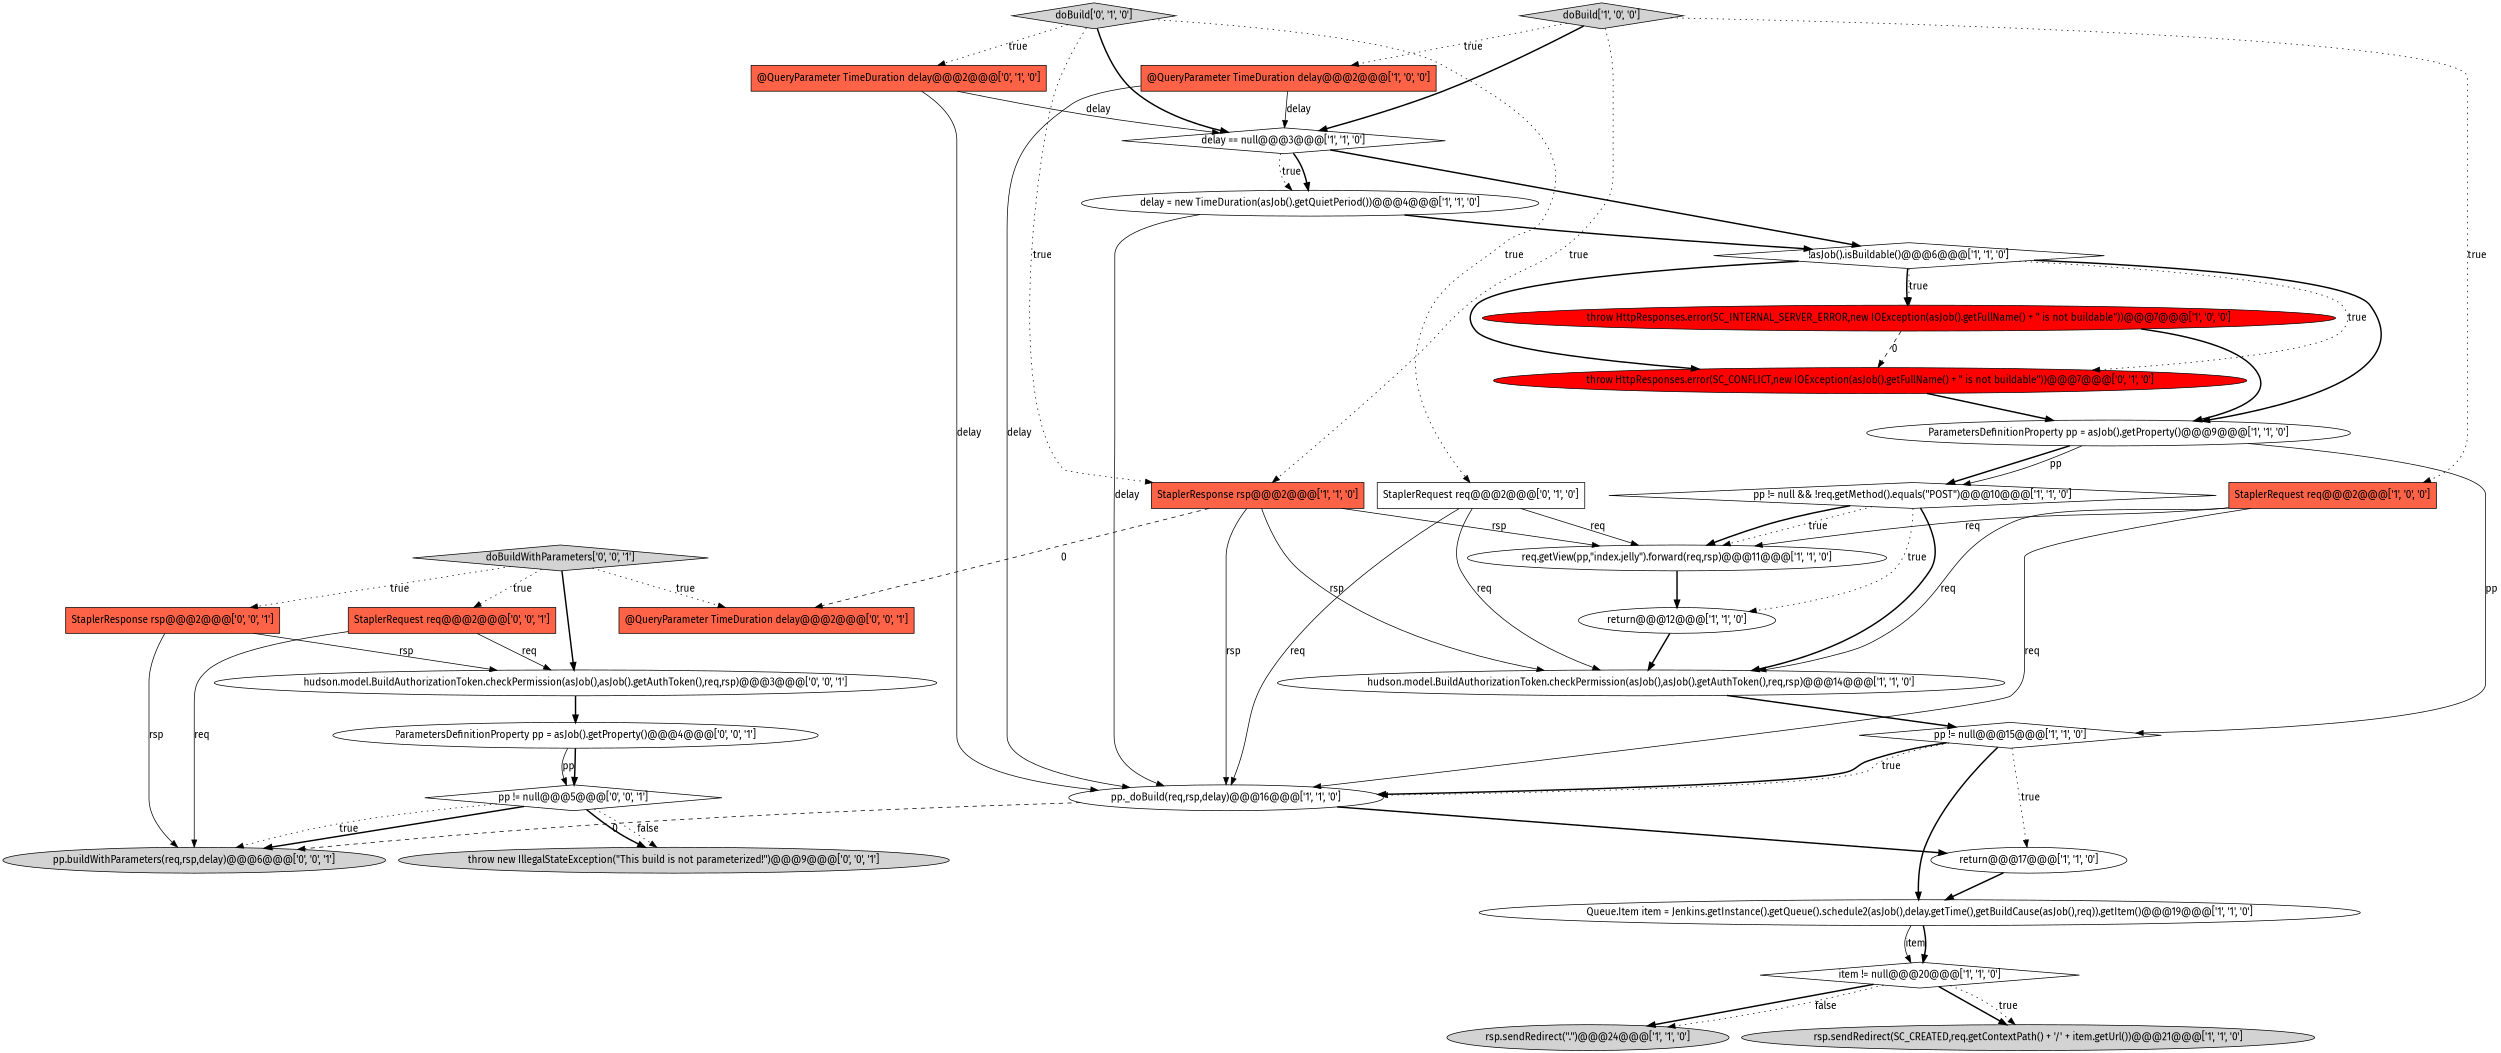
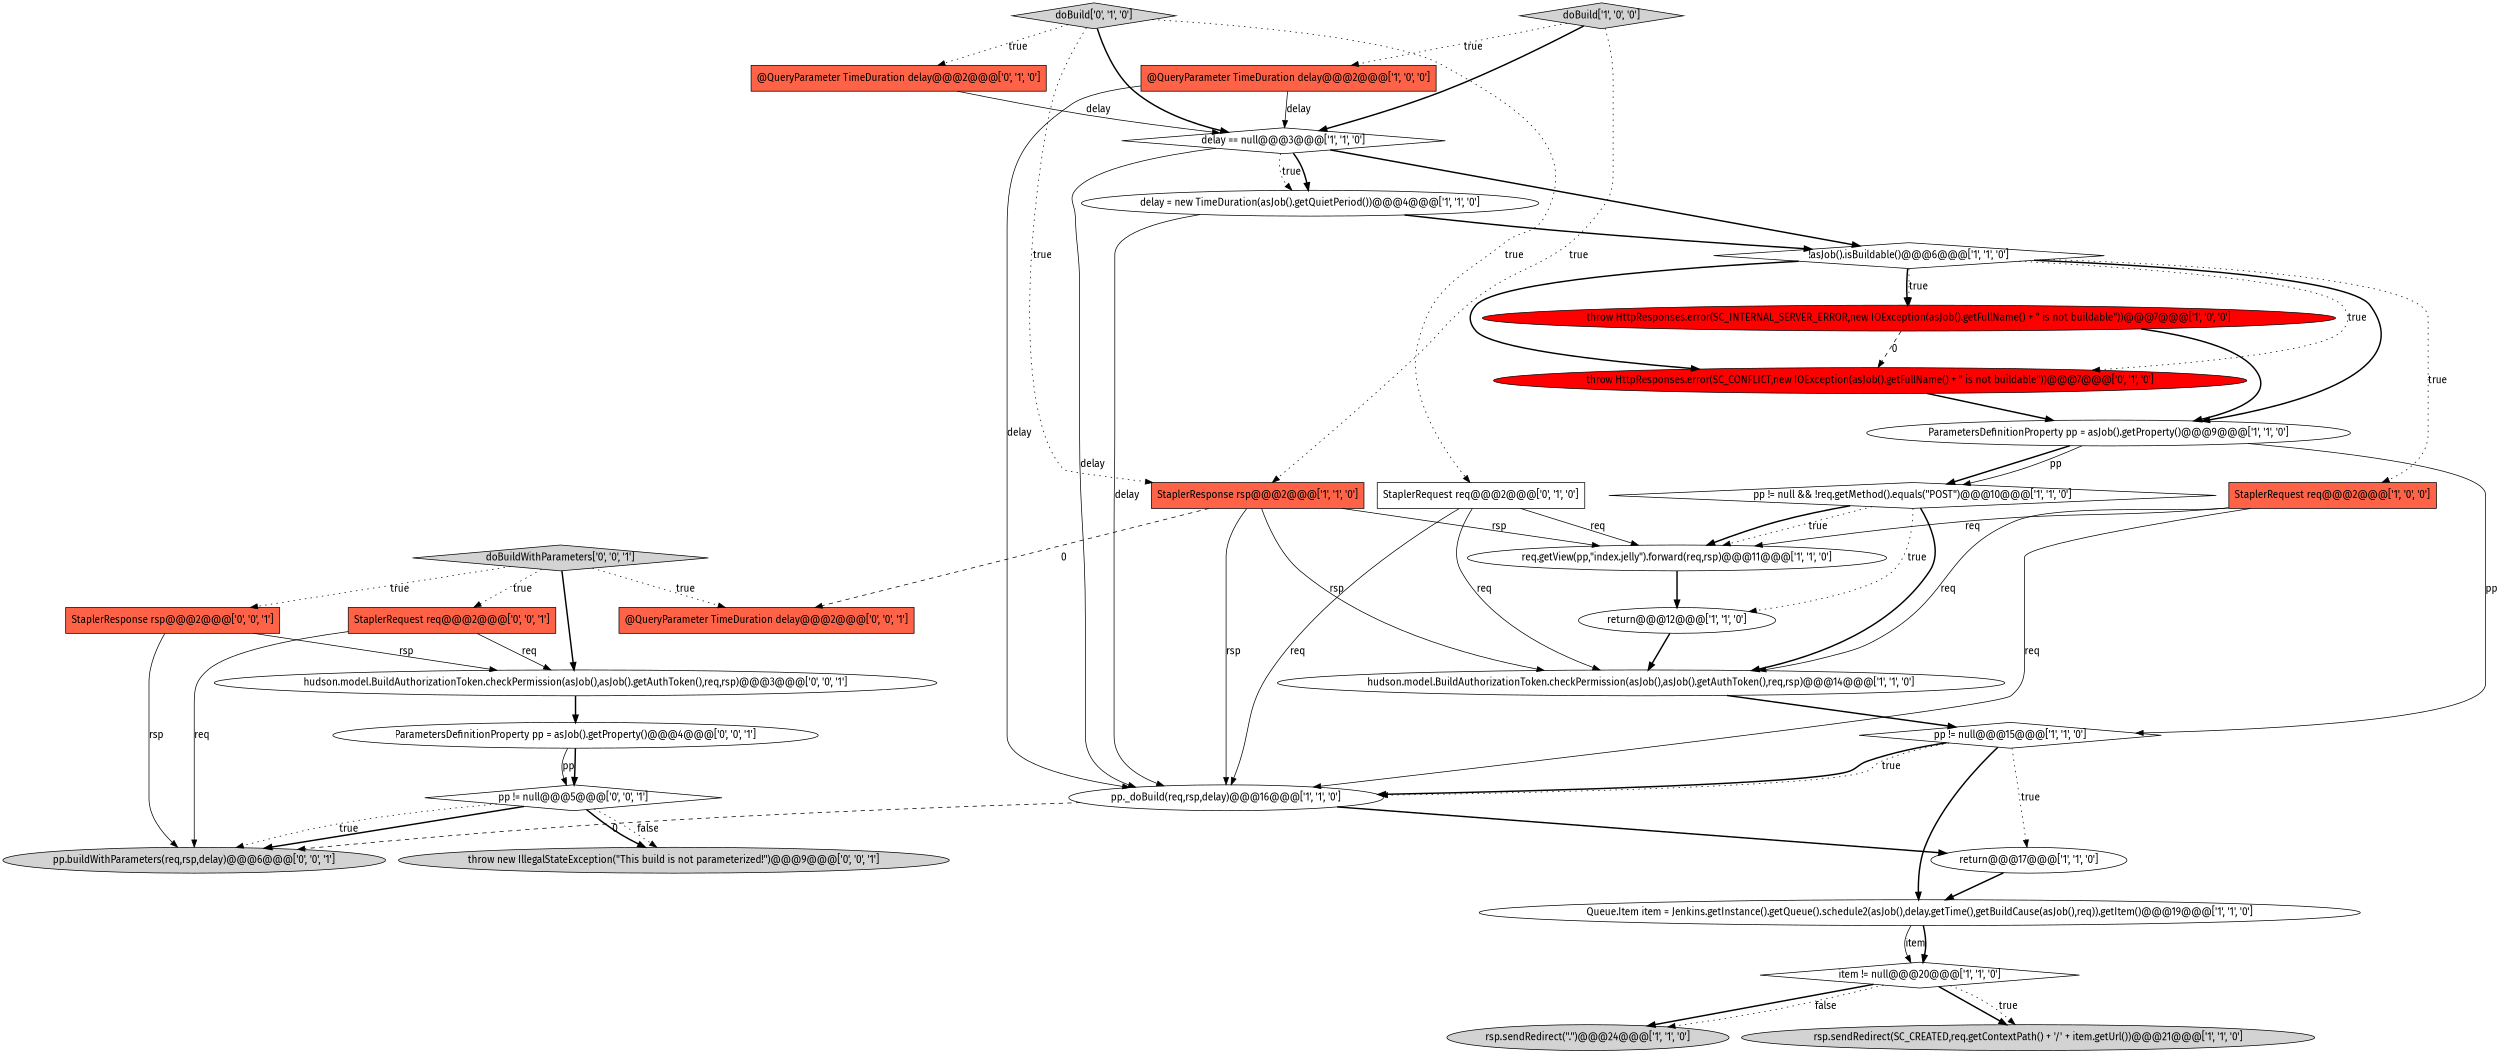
(2281, 43) -> (2333, 281)
(957, 483) -> (1080, 423)
